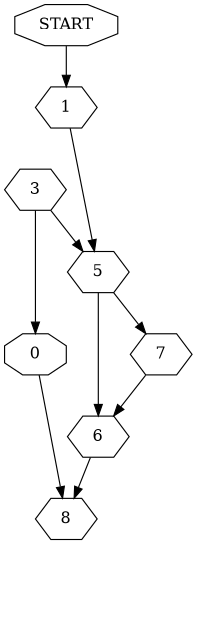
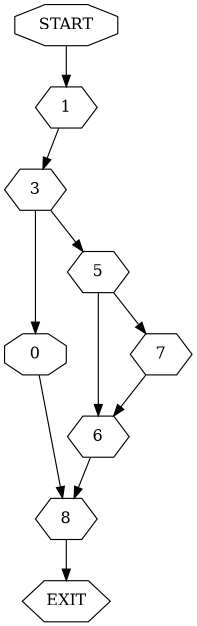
(81, 184) -> (53, 143)
none -> (66, 601)
